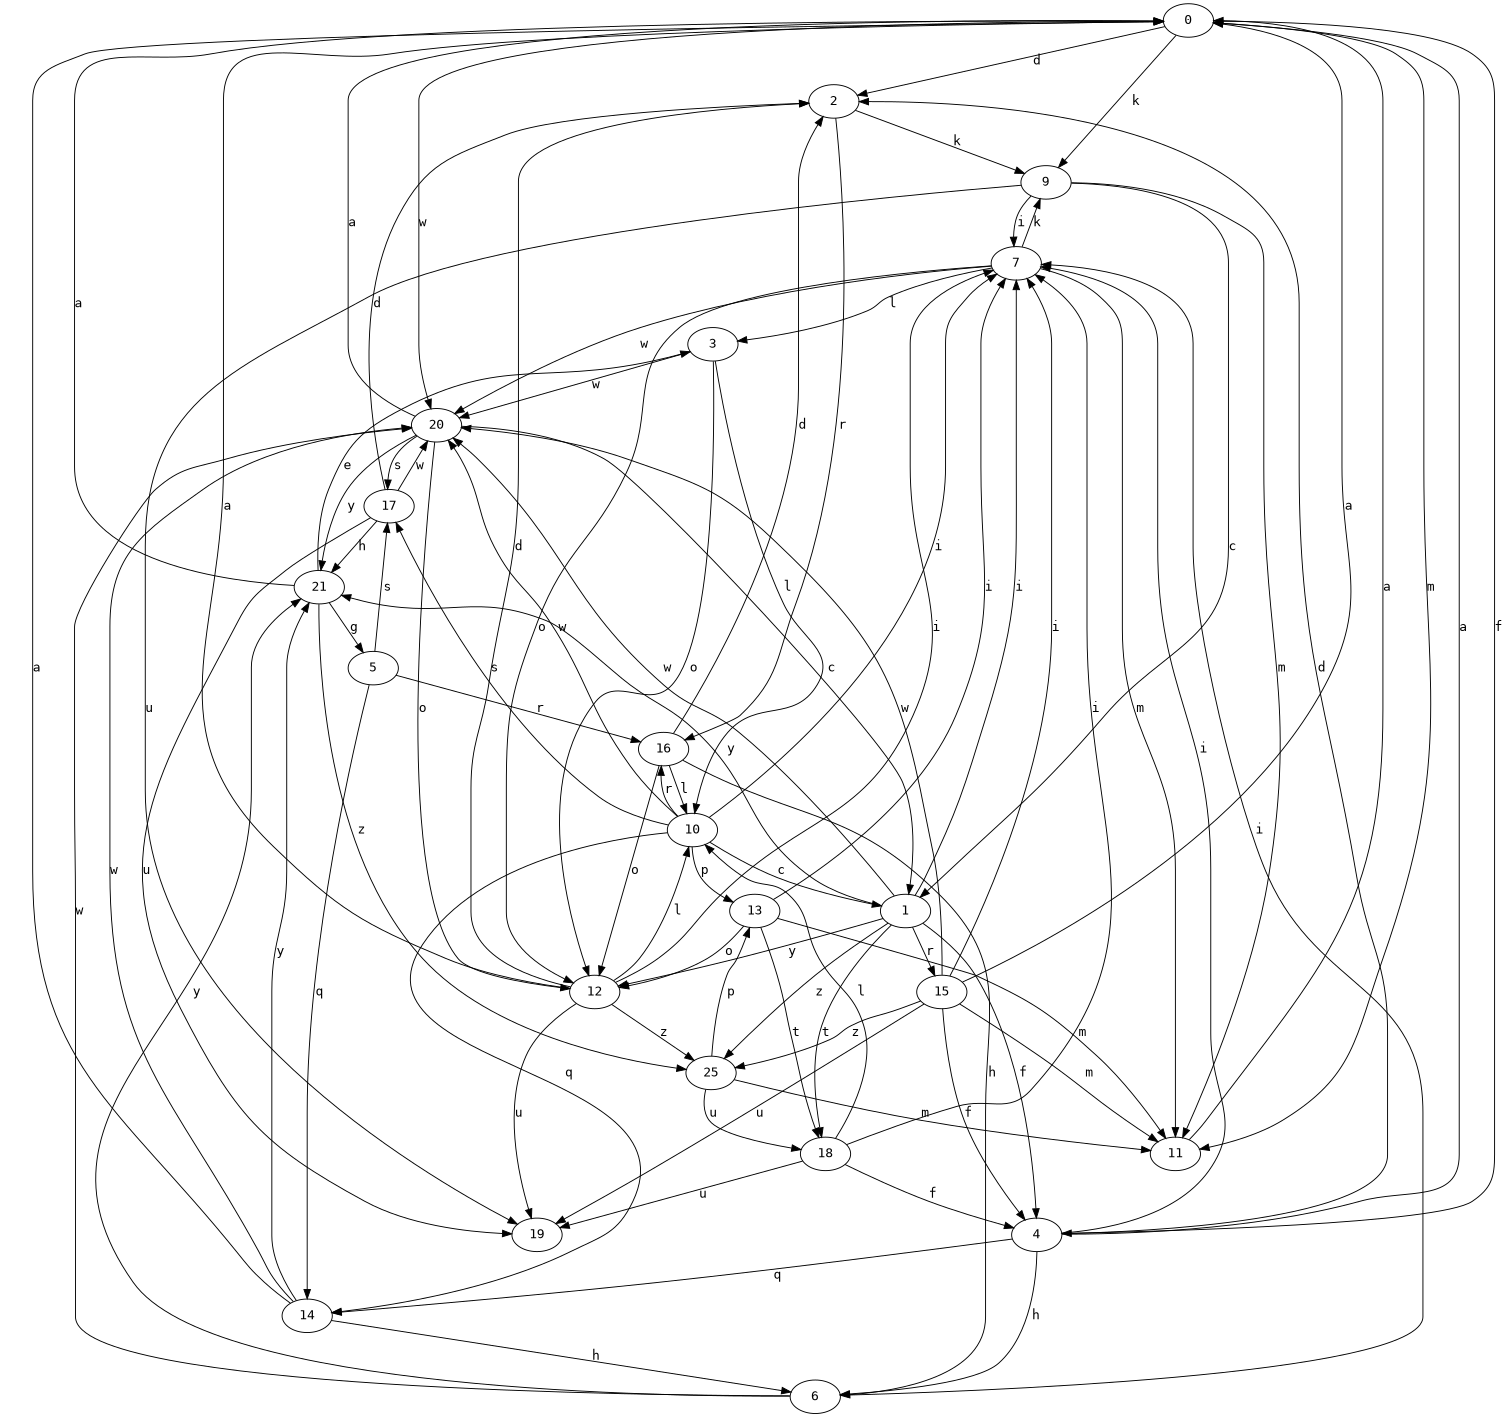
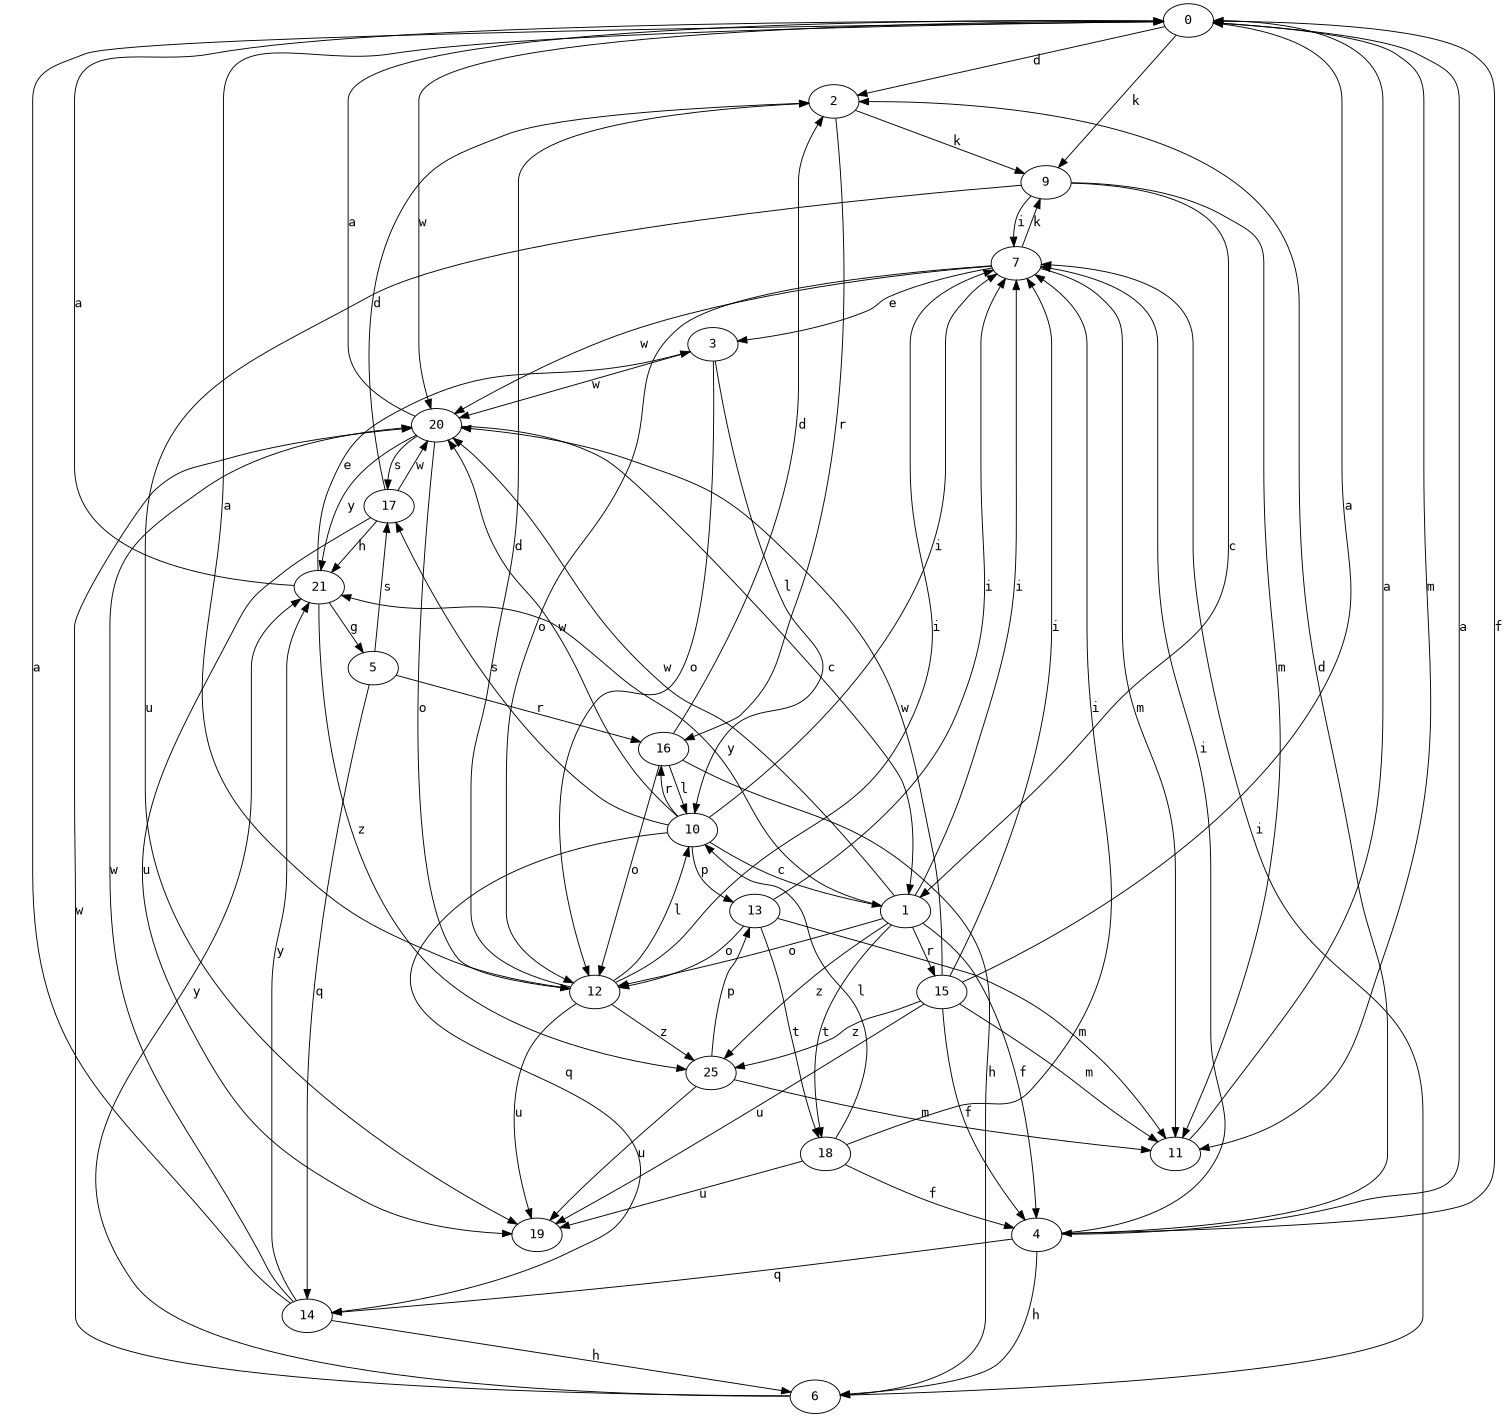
(893, 304) -> (893, 304)
(792, 951) -> (792, 951)
(733, 1134) -> (625, 1148)
